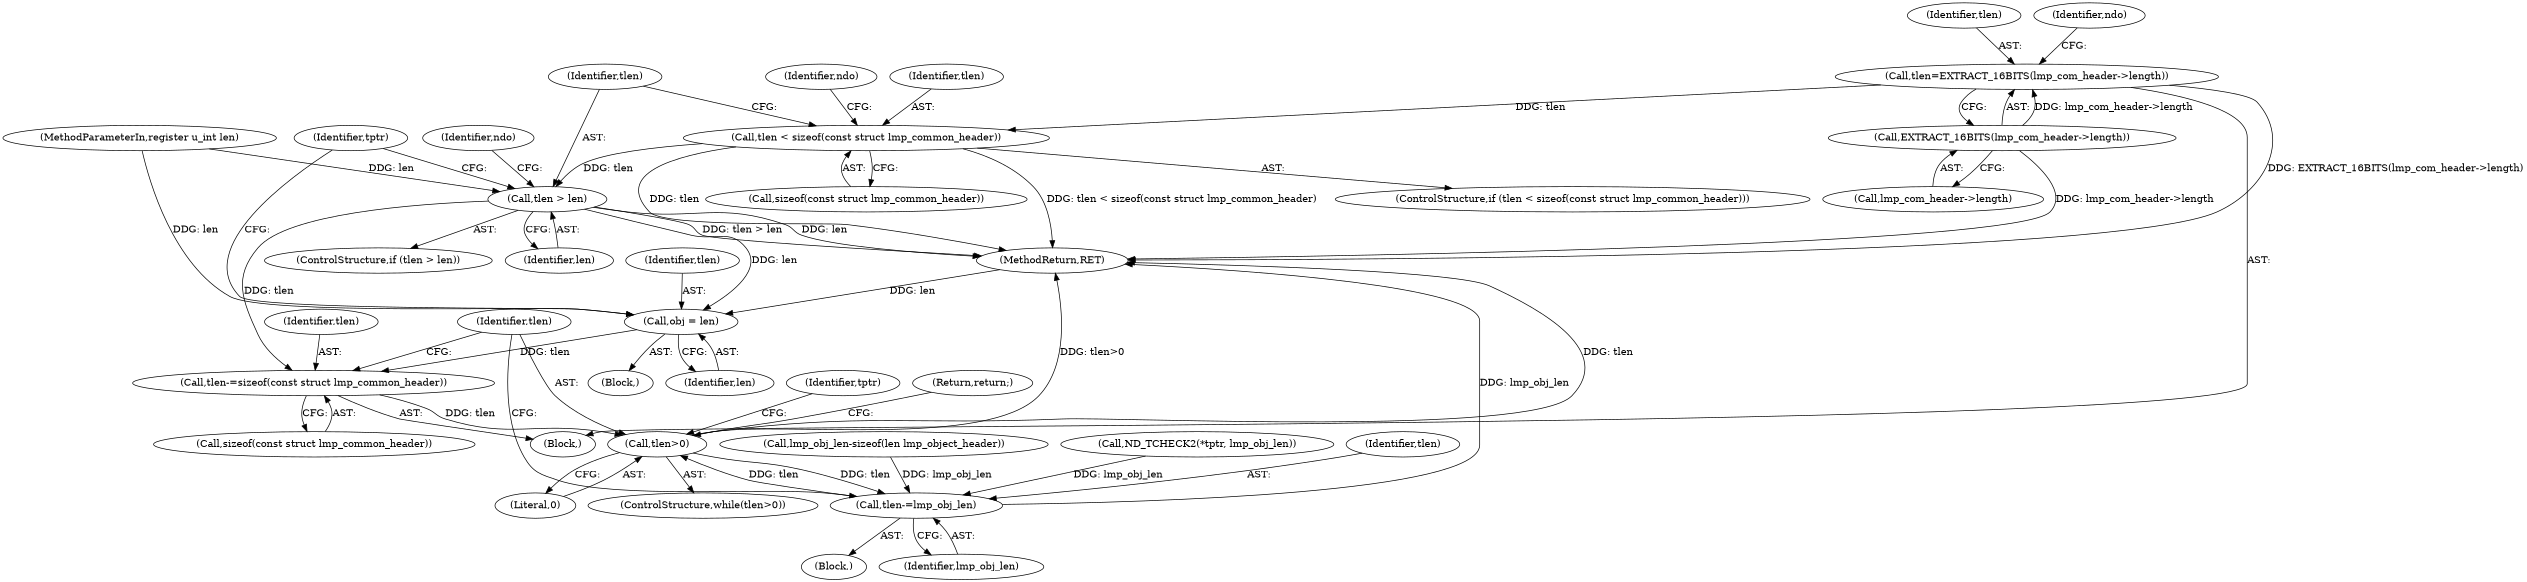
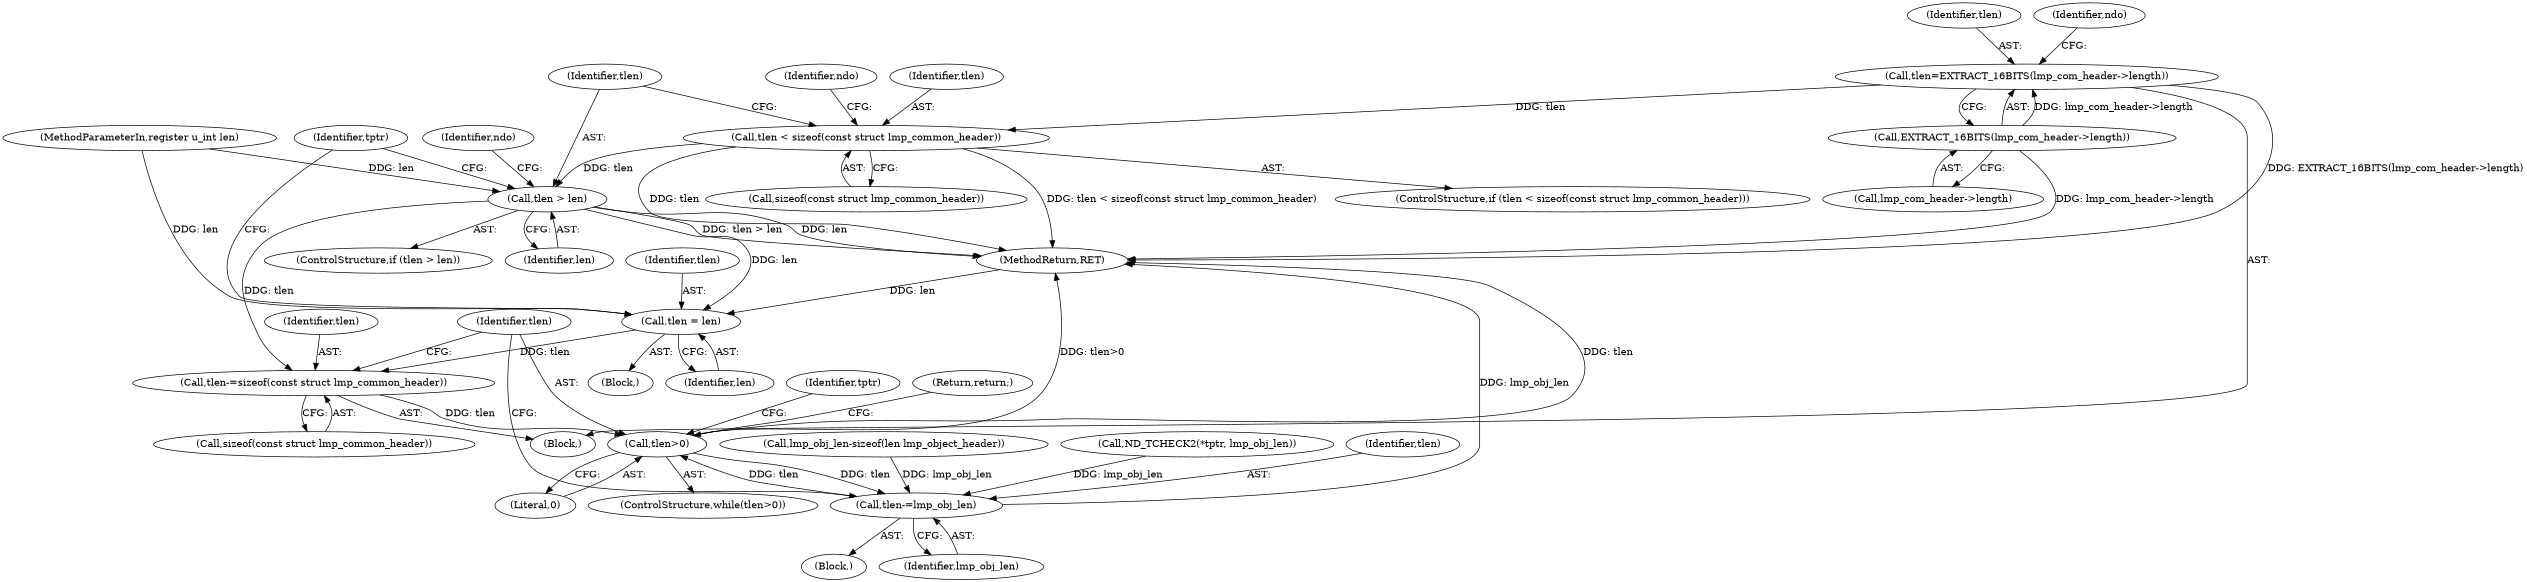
(681, 322) -> (681, 322)
